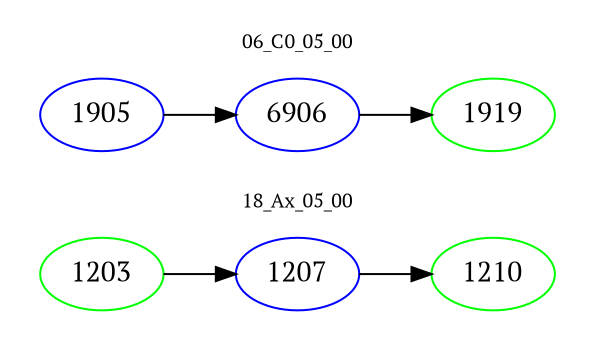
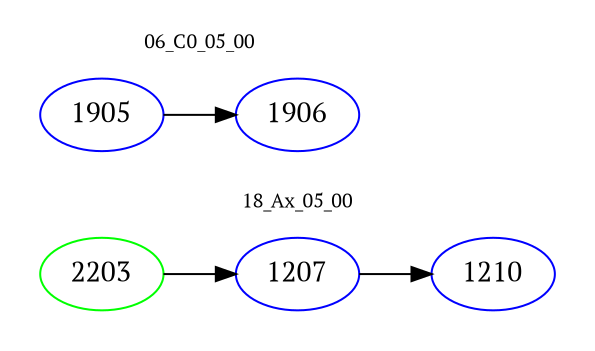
(298, 115) -> (298, 115)
(493, 115) -> none
(102, 274) -> (102, 274)
(493, 274) -> (493, 274)
